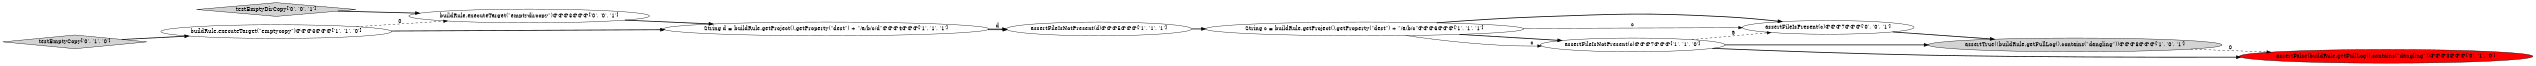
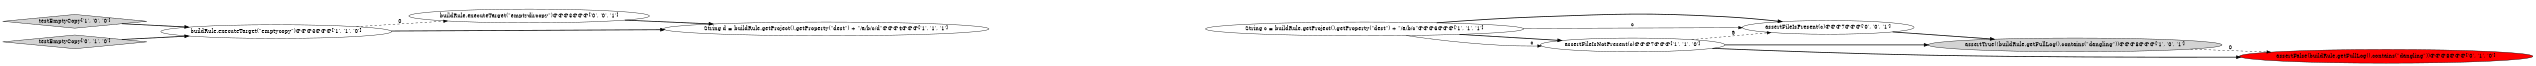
(276, 10) -> none
none -> (75, 21)
(1099, 29) -> none
